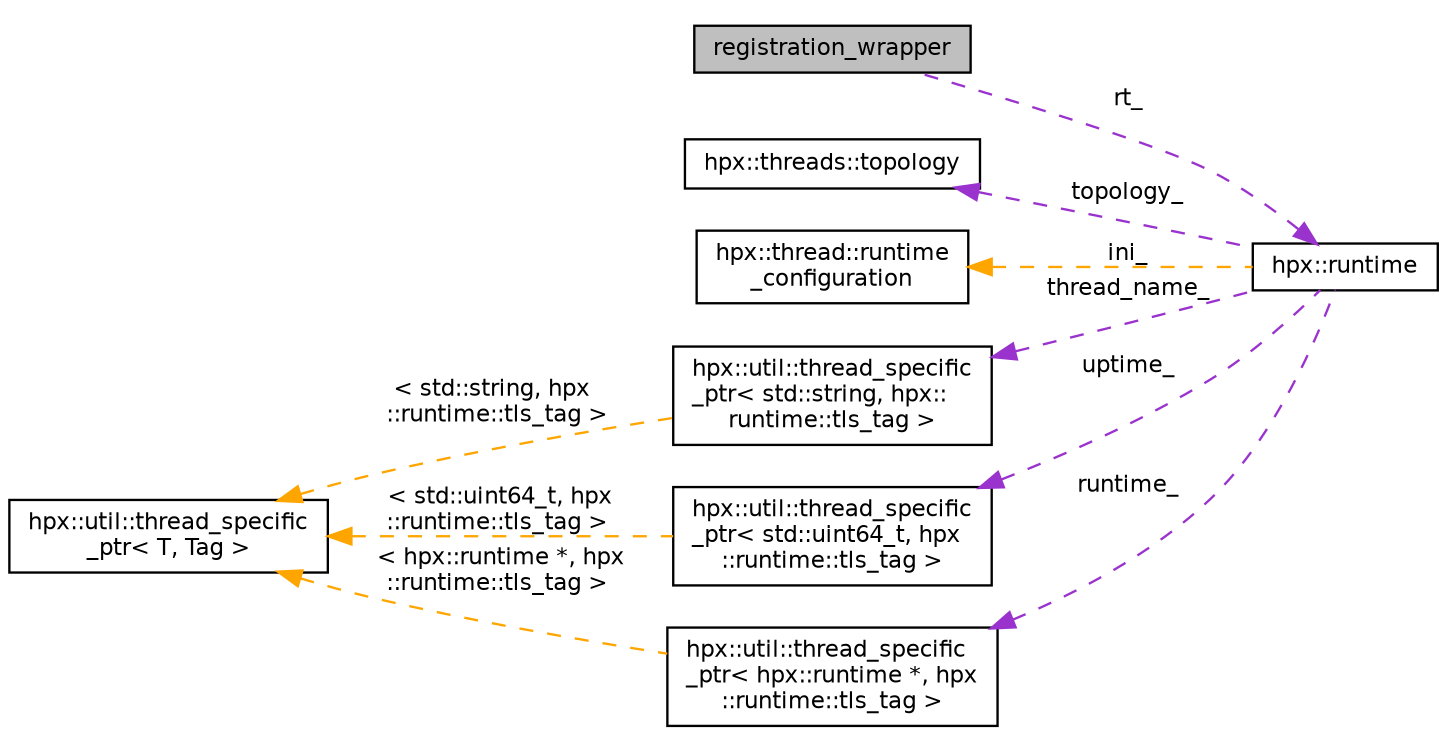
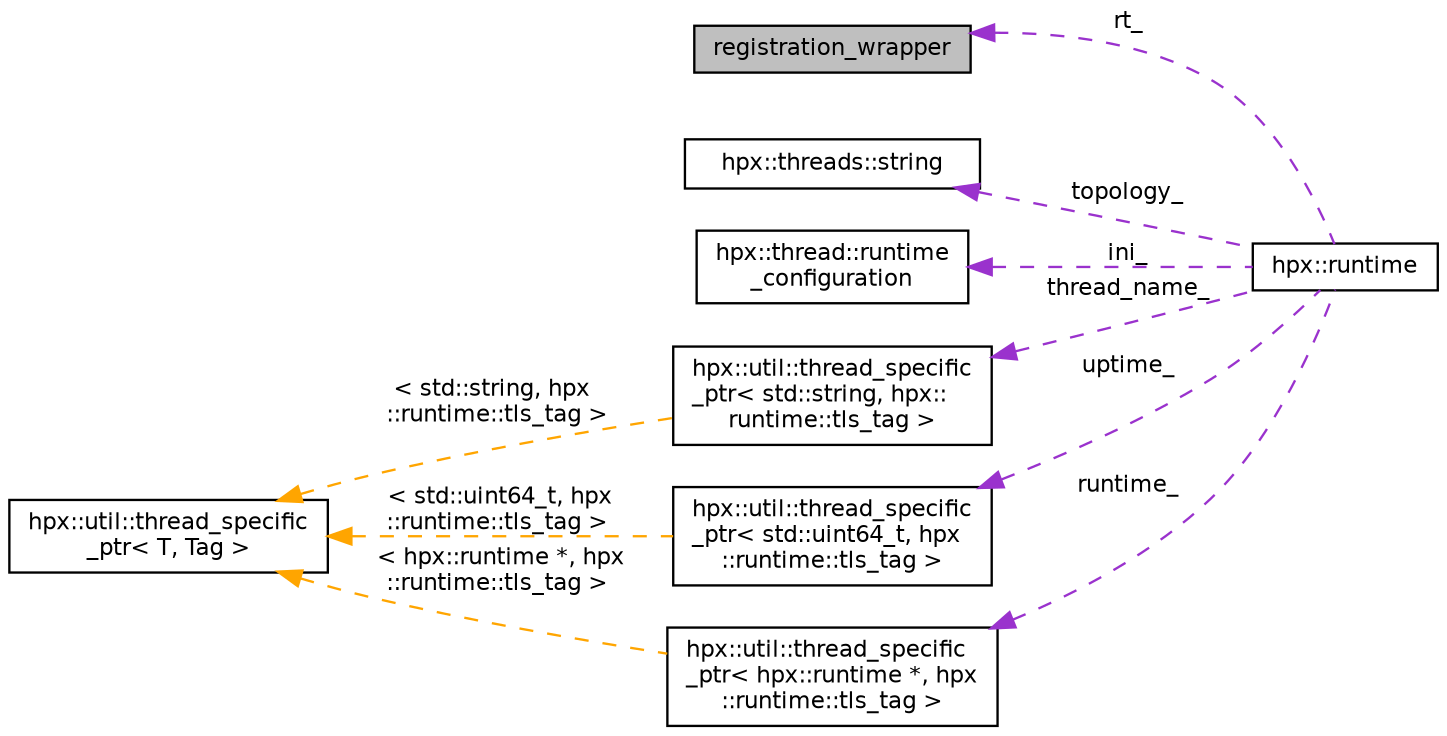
(1114, 133) -> (1204, 76)
(832, 164) -> (832, 164)
(1122, 267) -> (1122, 267)
